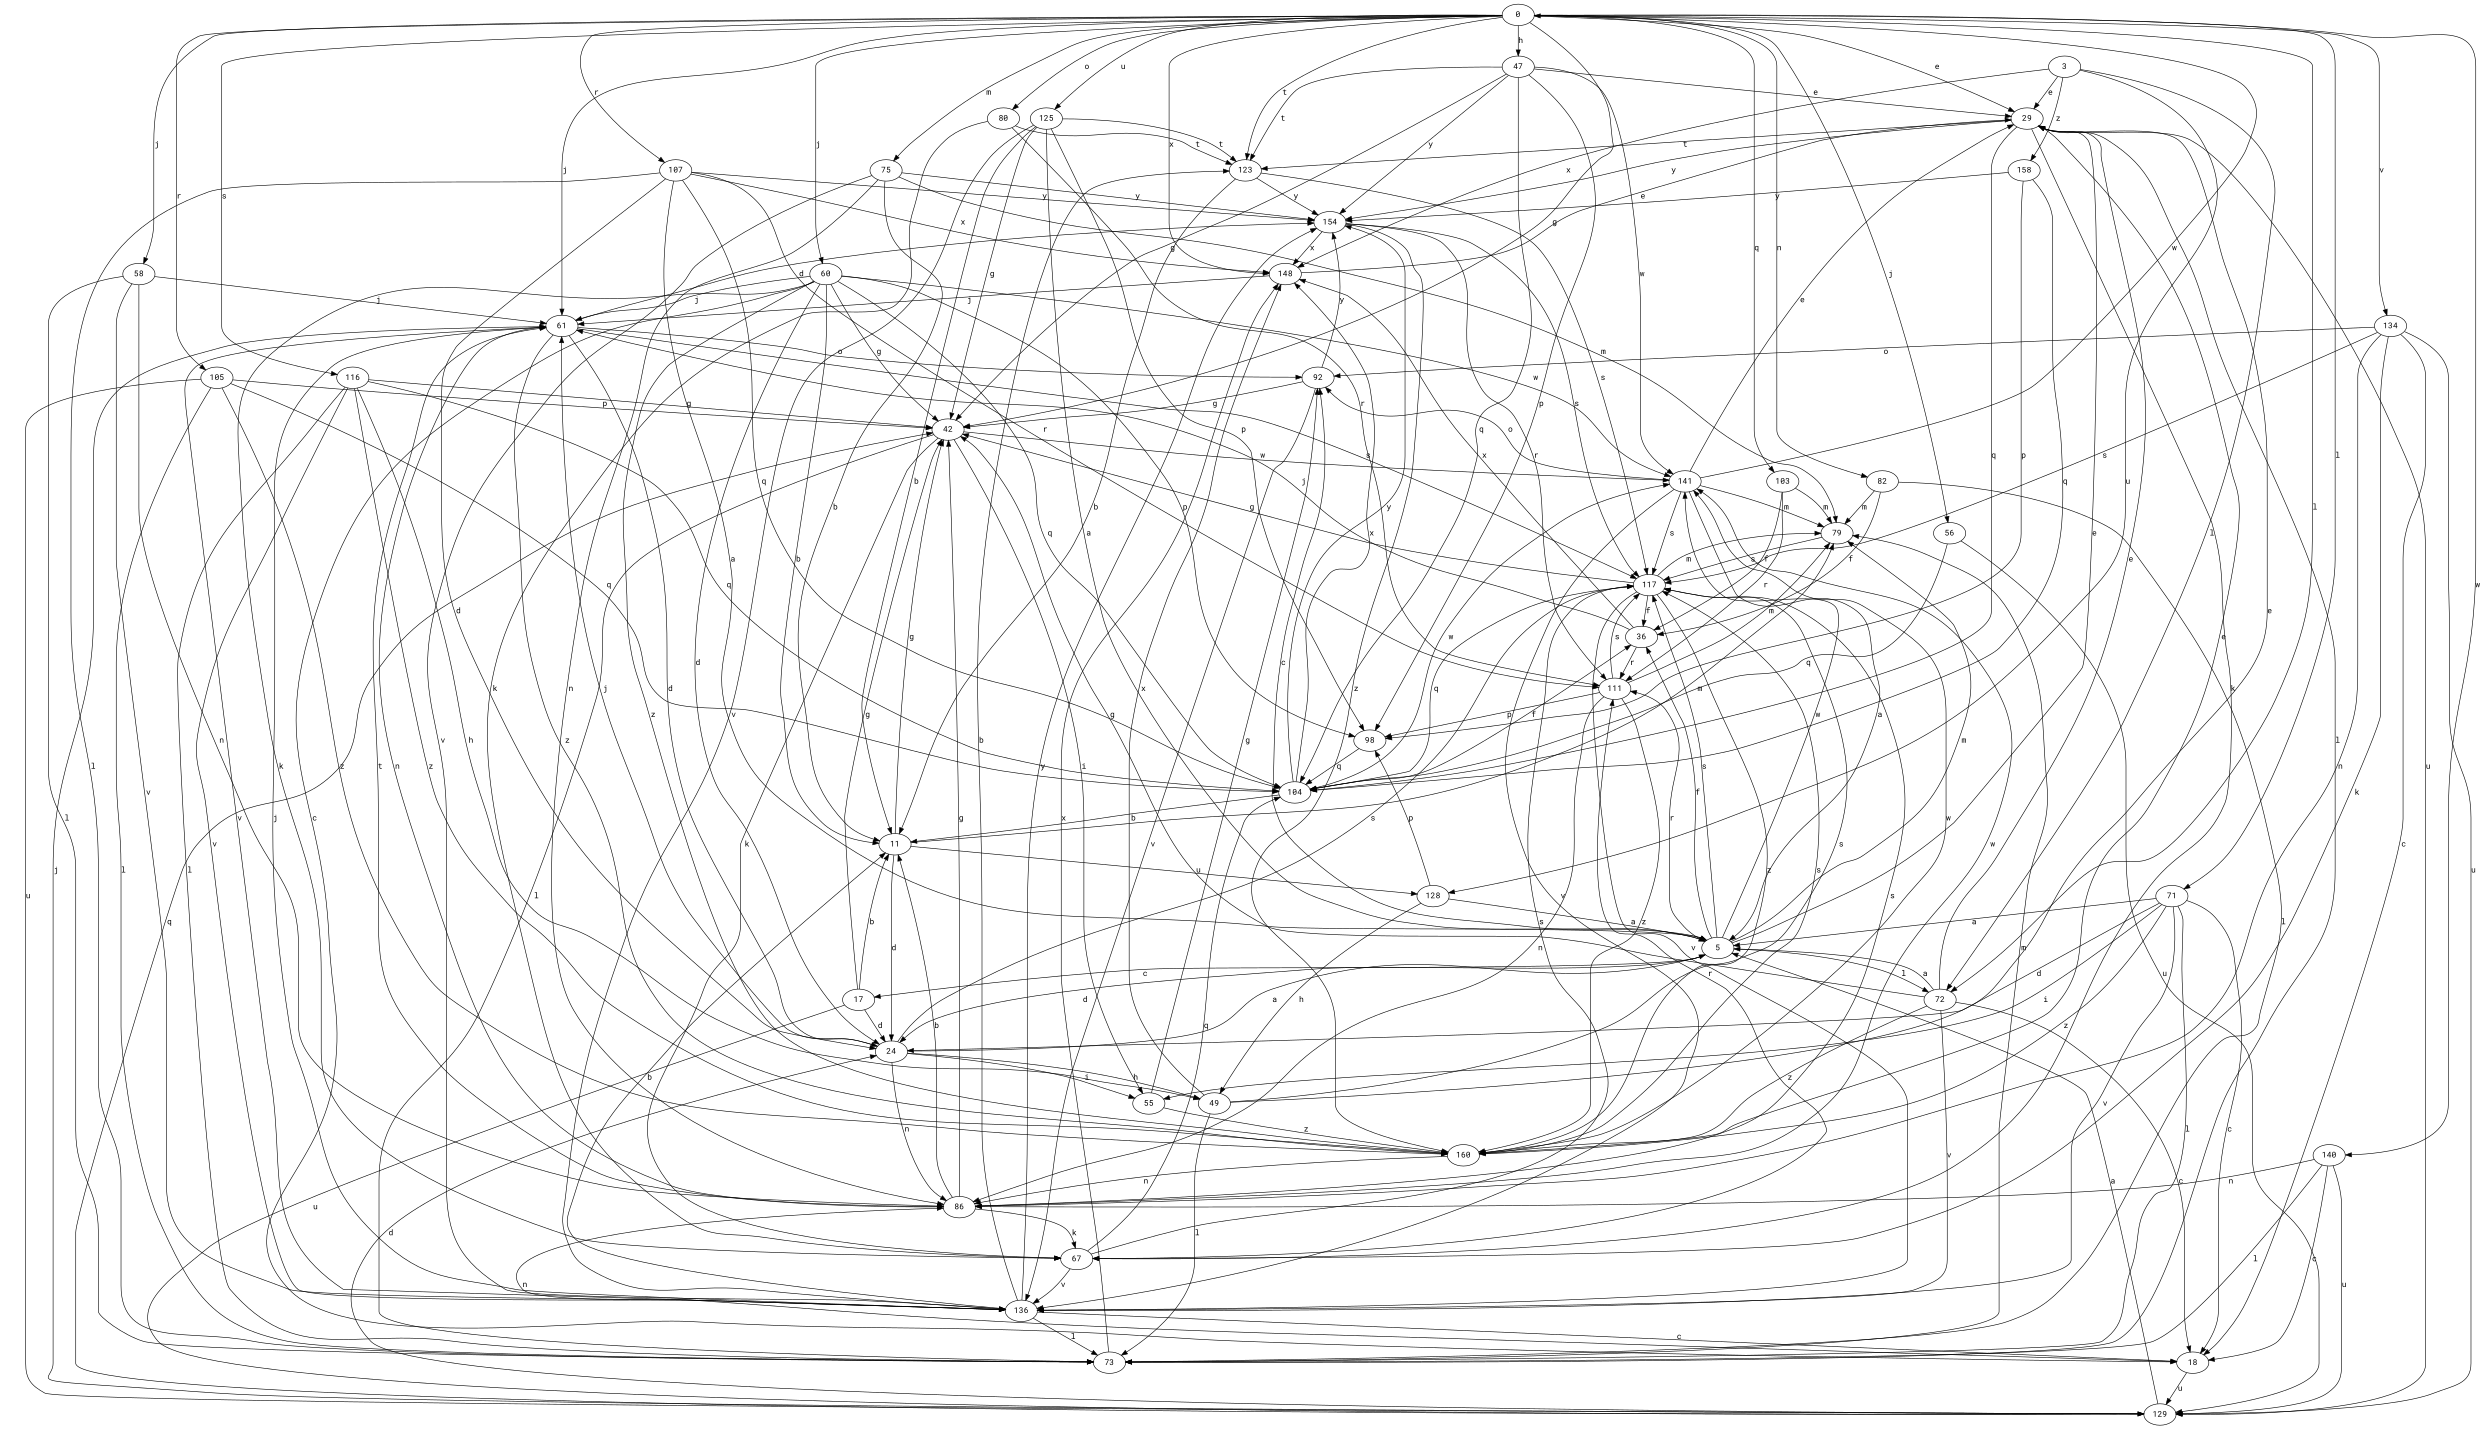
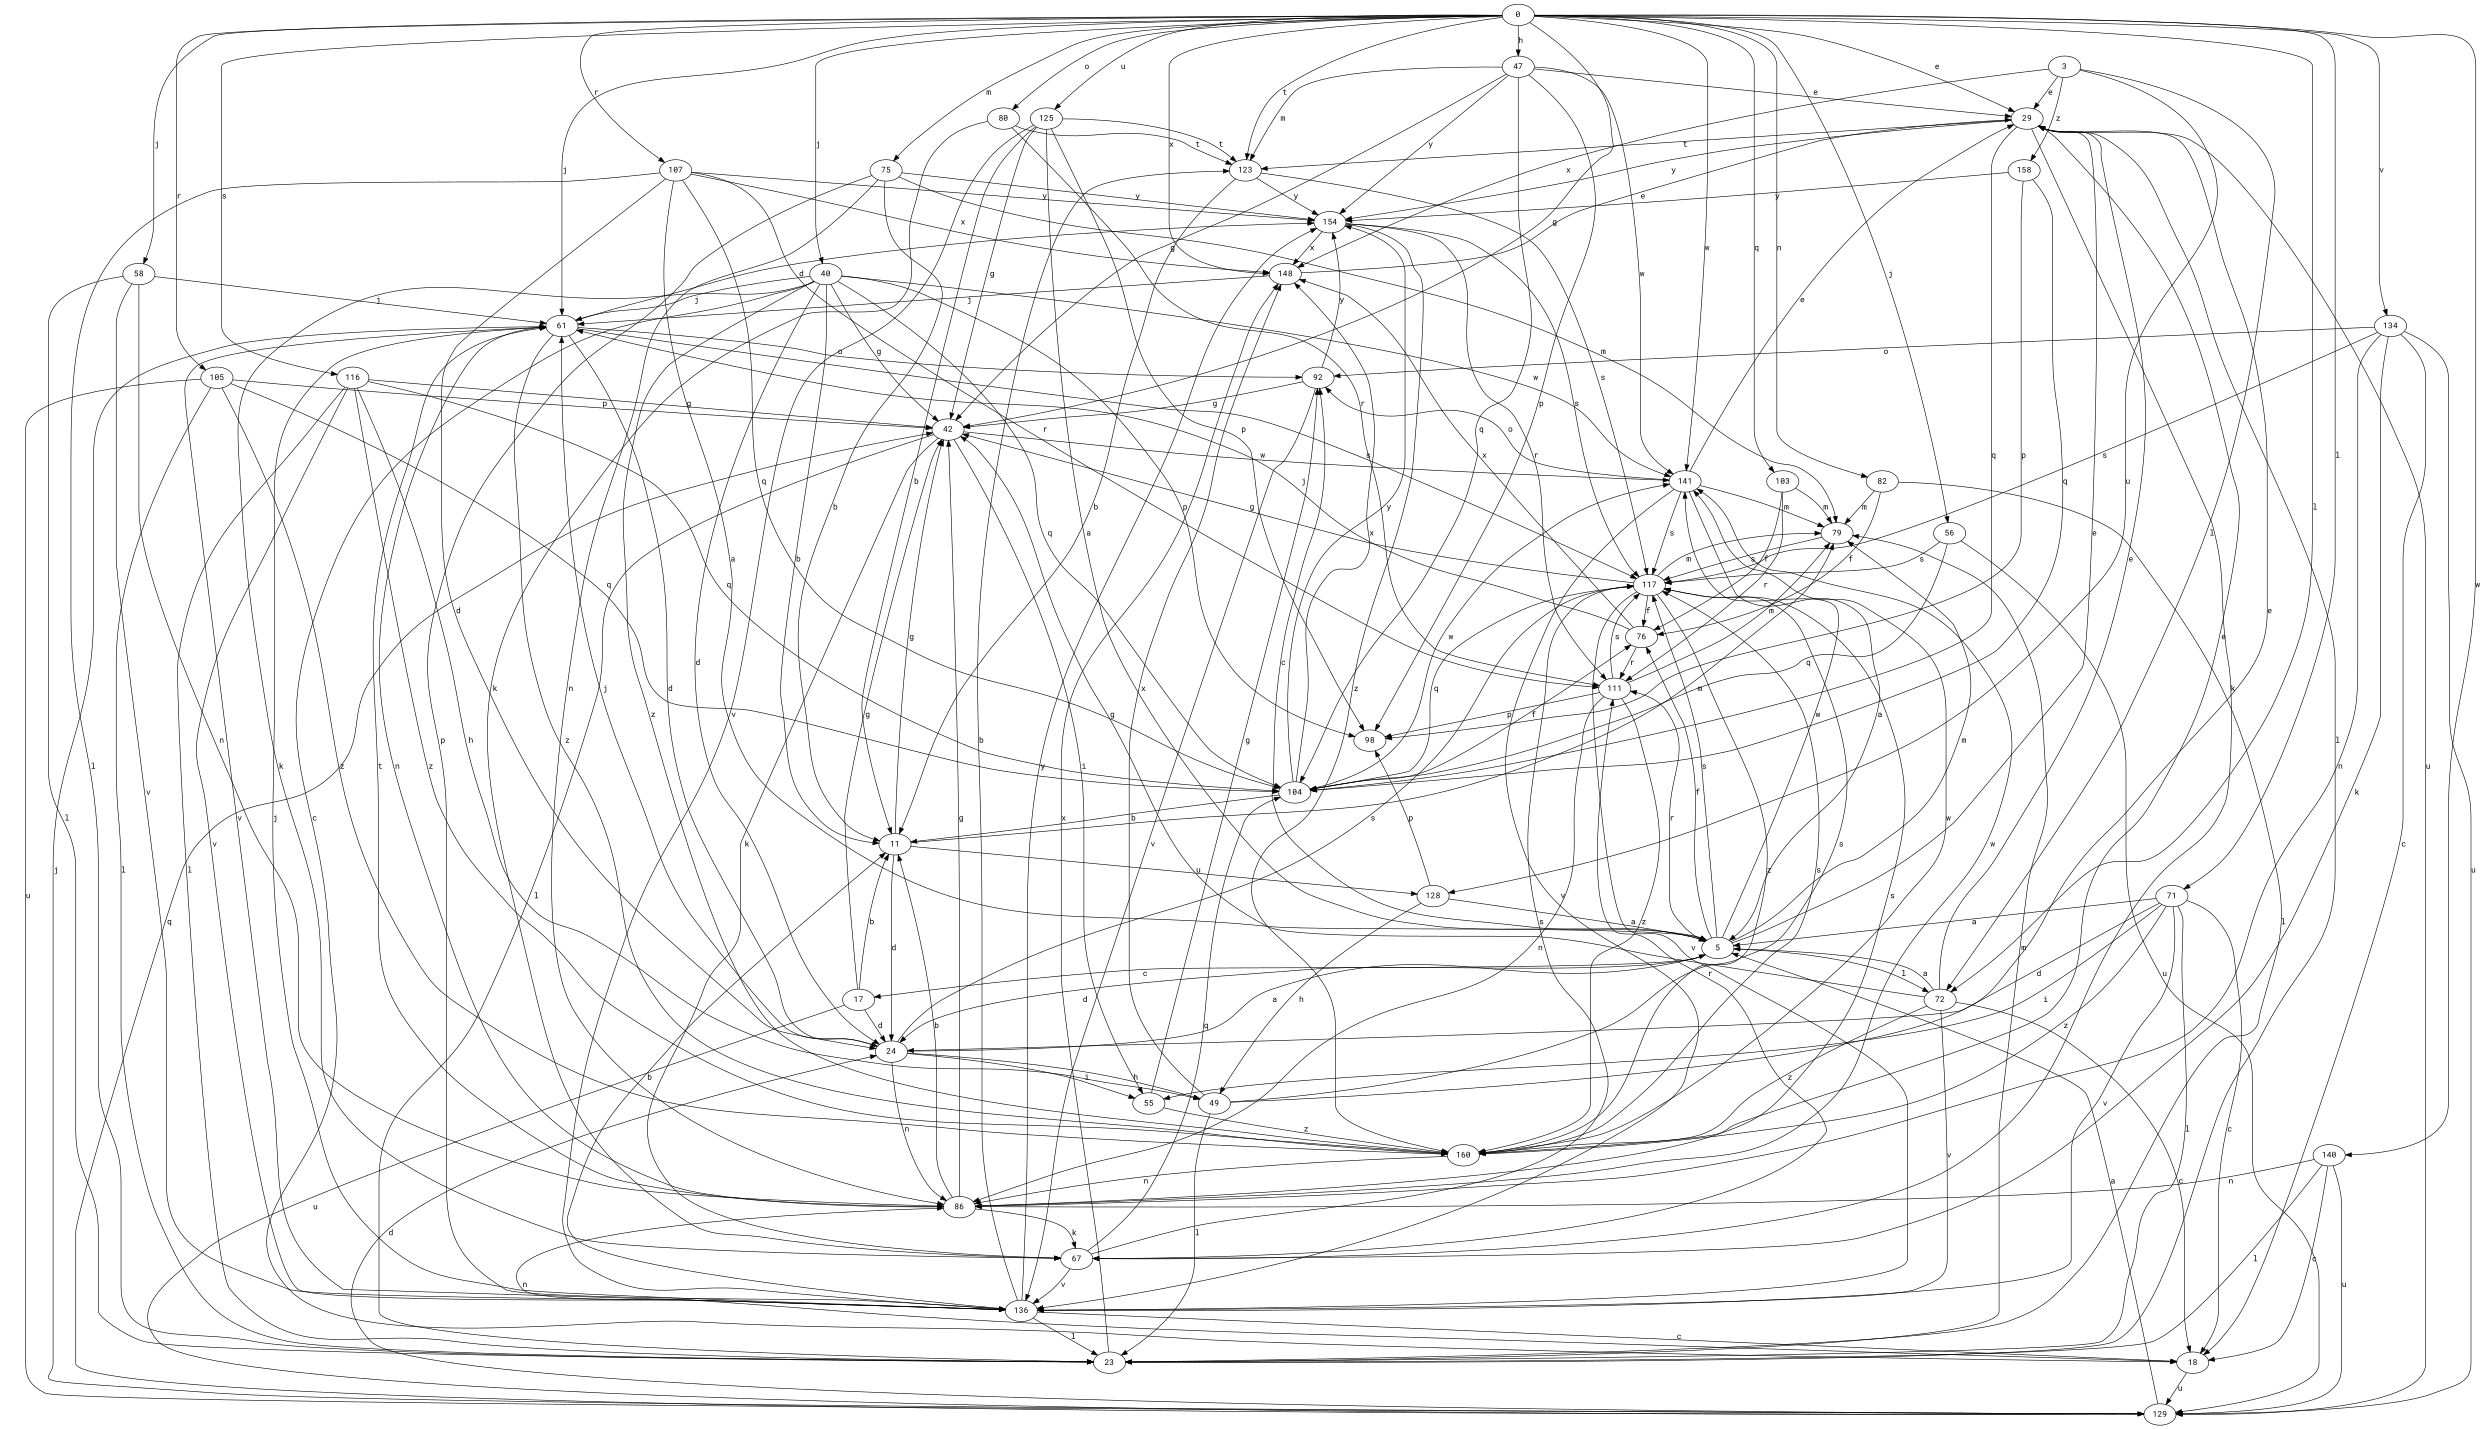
(2251, 95) -> (1708, 157)
(1283, 119) -> (1283, 119)
(826, 274) -> (826, 274)
none -> (1836, 571)
(1642, 637) -> (1642, 637)
(443, 741) -> (443, 741)
(1341, 761) -> none
(1110, 1363) -> (1110, 1363)
